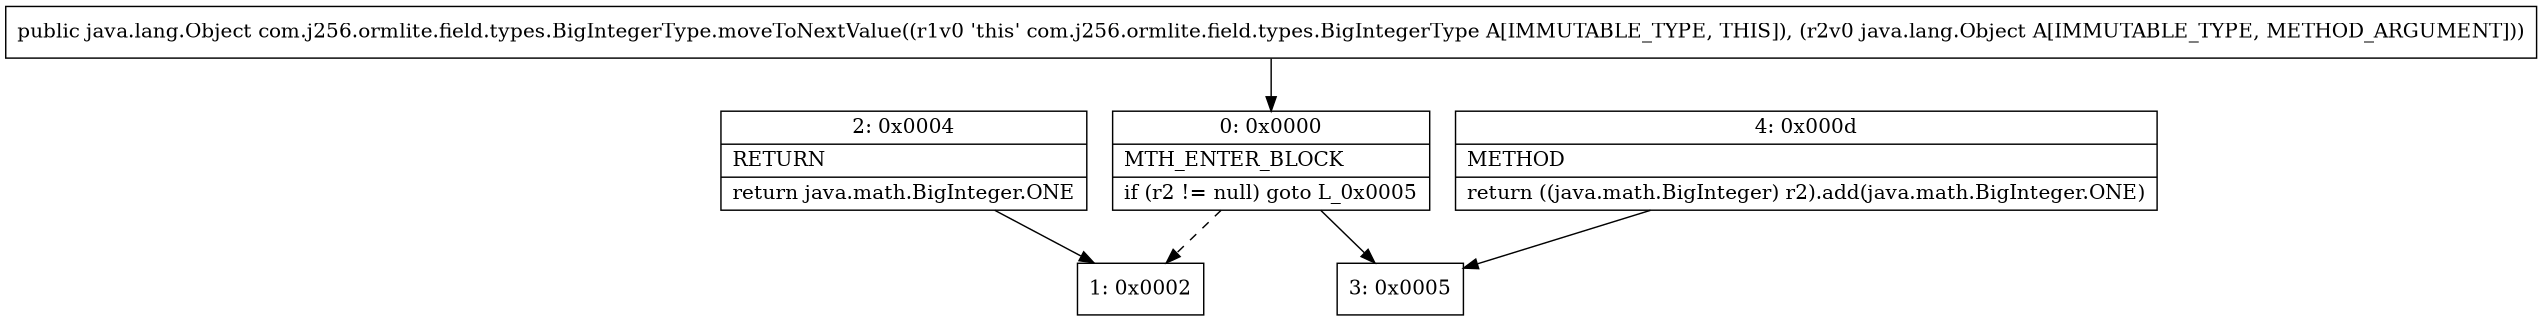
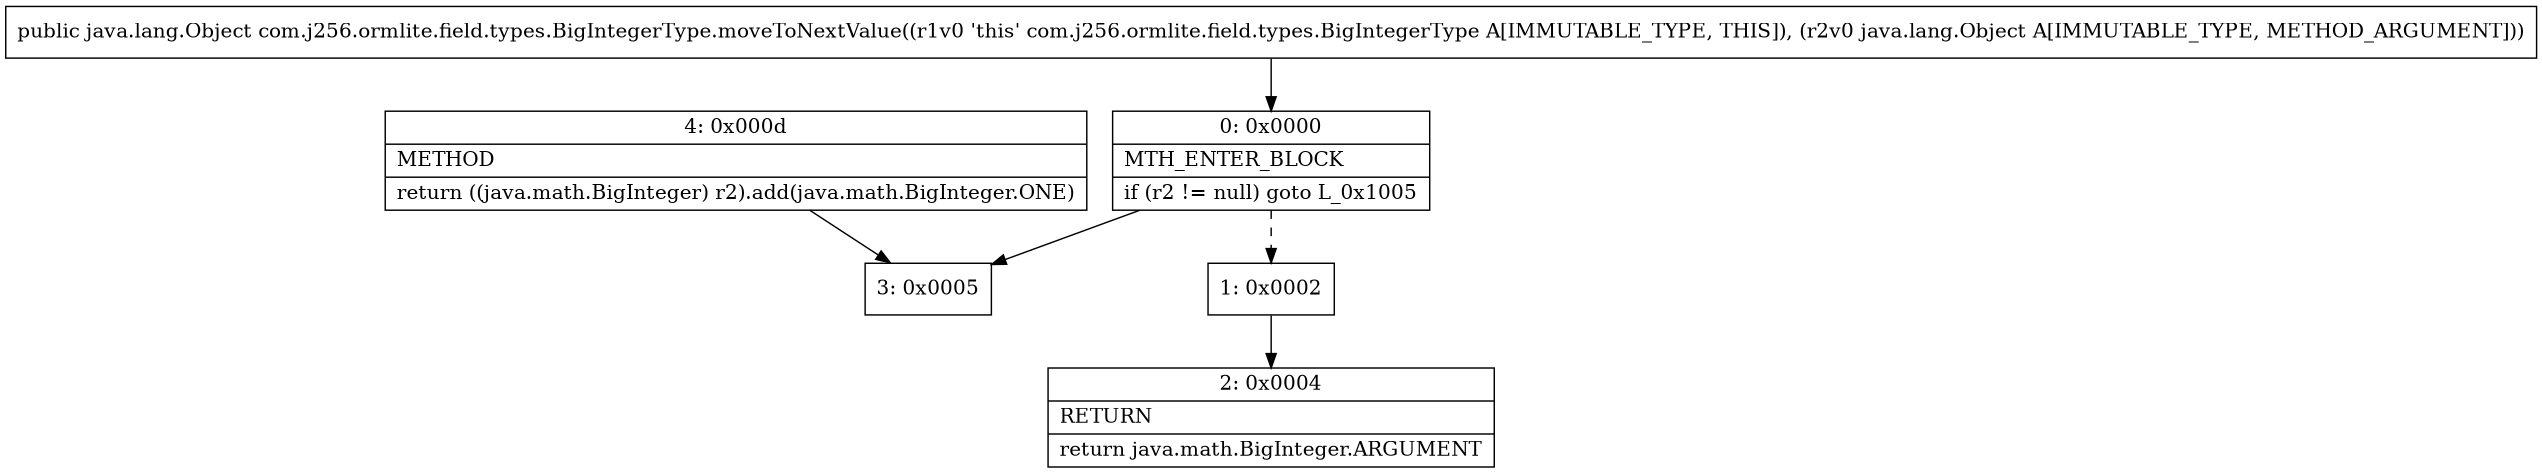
(904, 193) -> (1271, 450)
(1271, 193) -> (1271, 193)
(1038, 233) -> (1271, 334)
